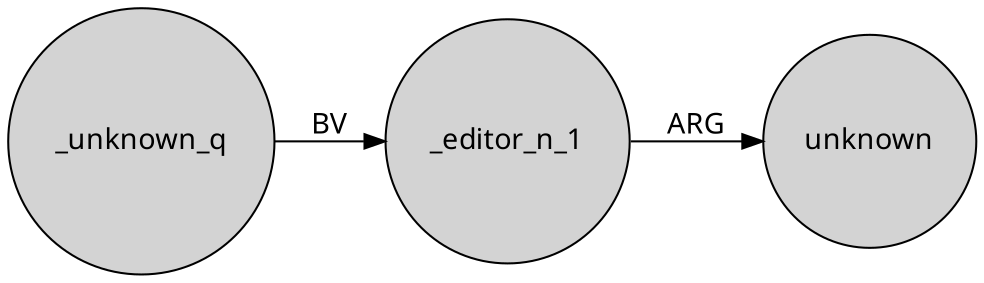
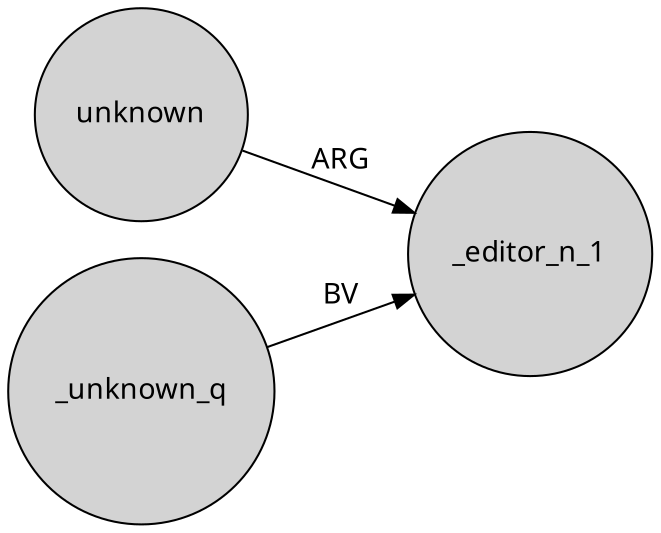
(686, 141) -> (319, 178)
